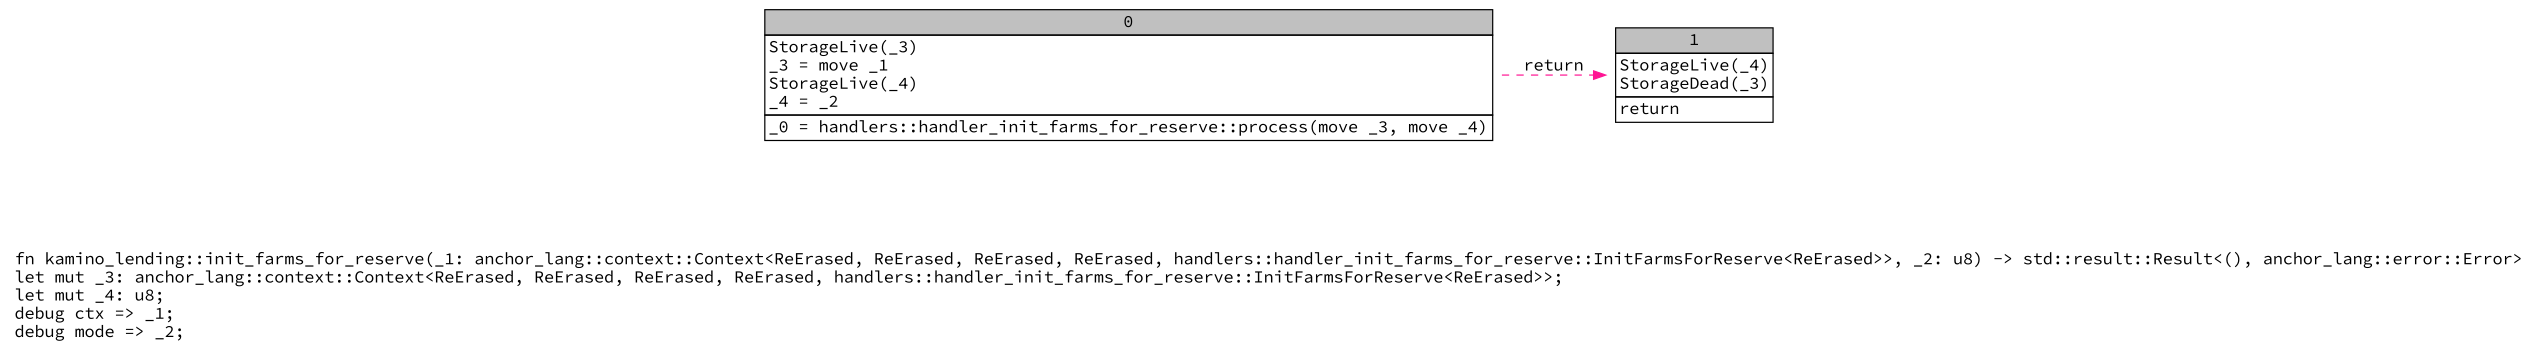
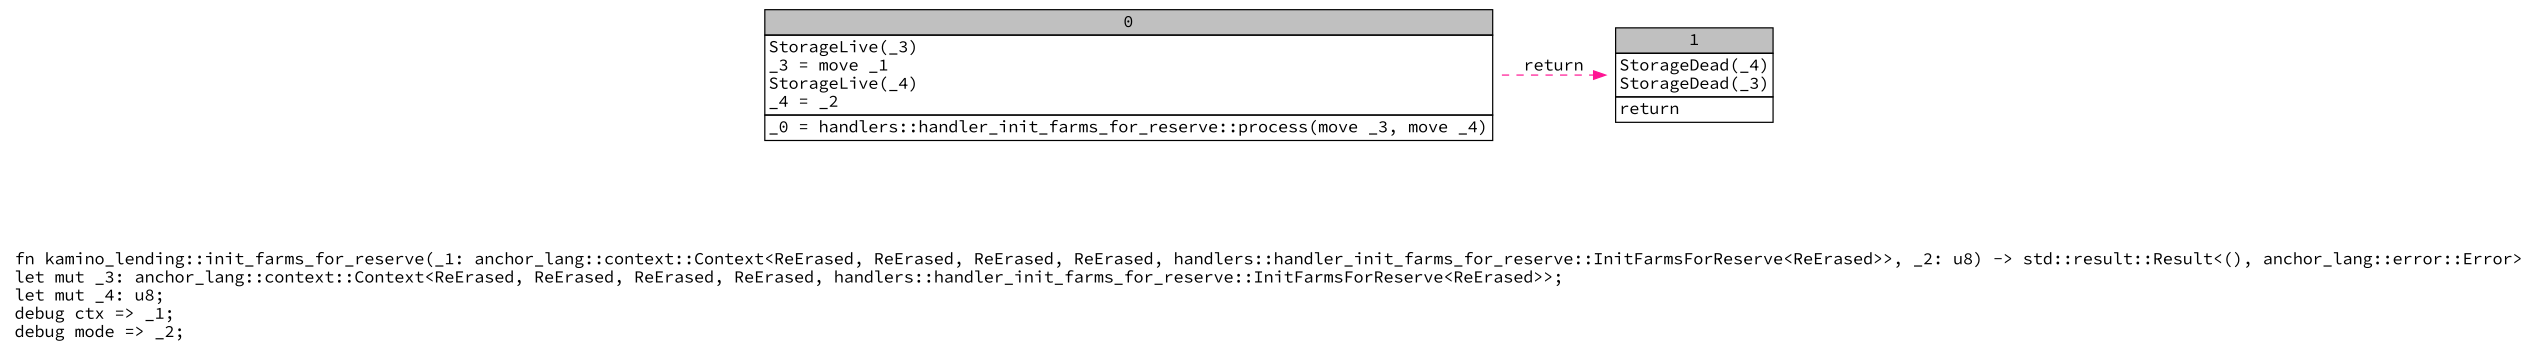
(1694, 65) -> (1694, 65)
